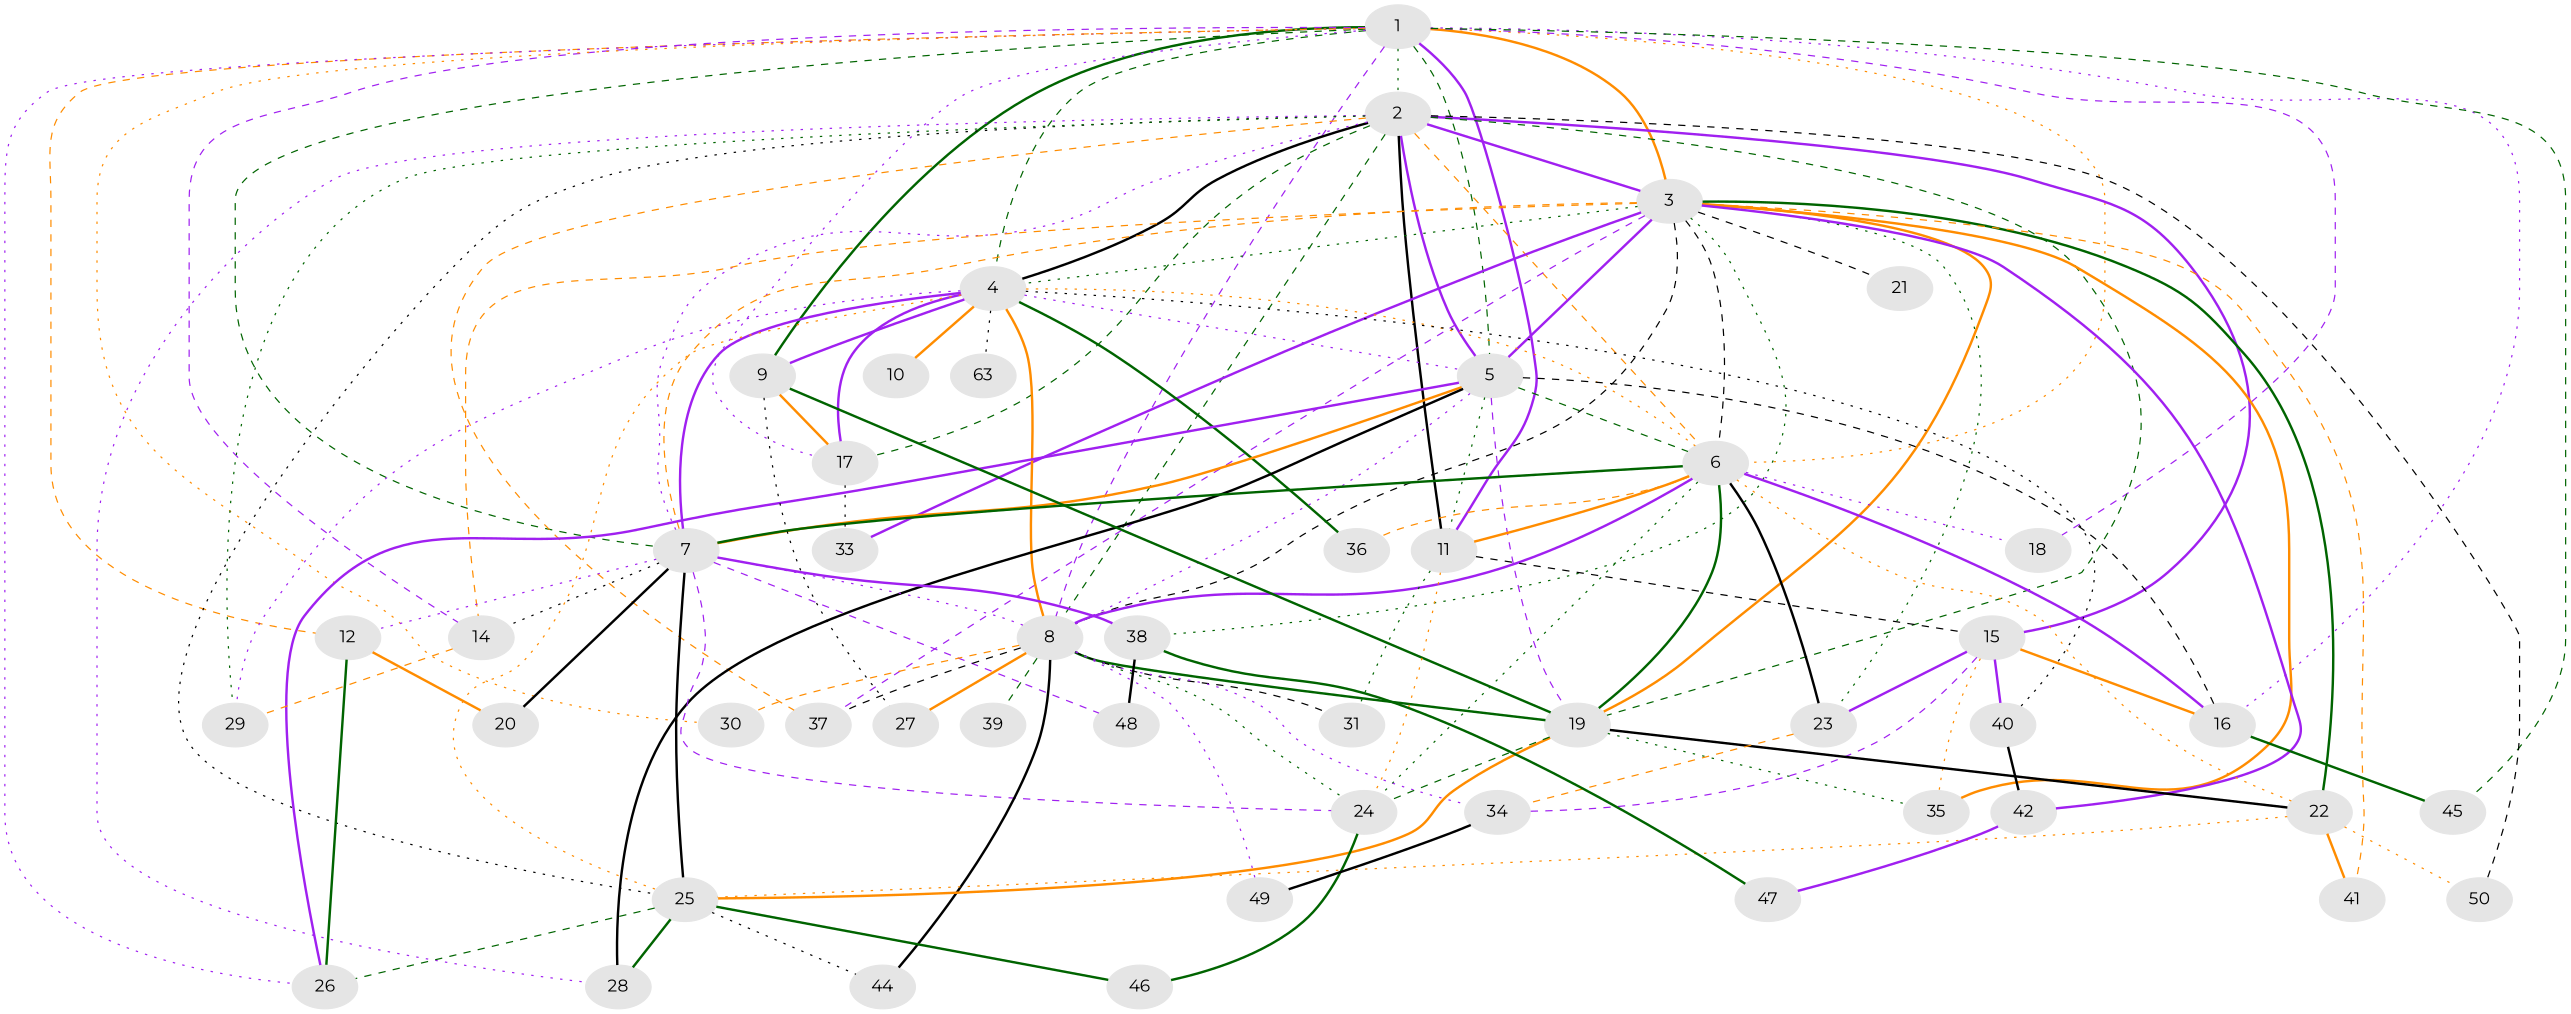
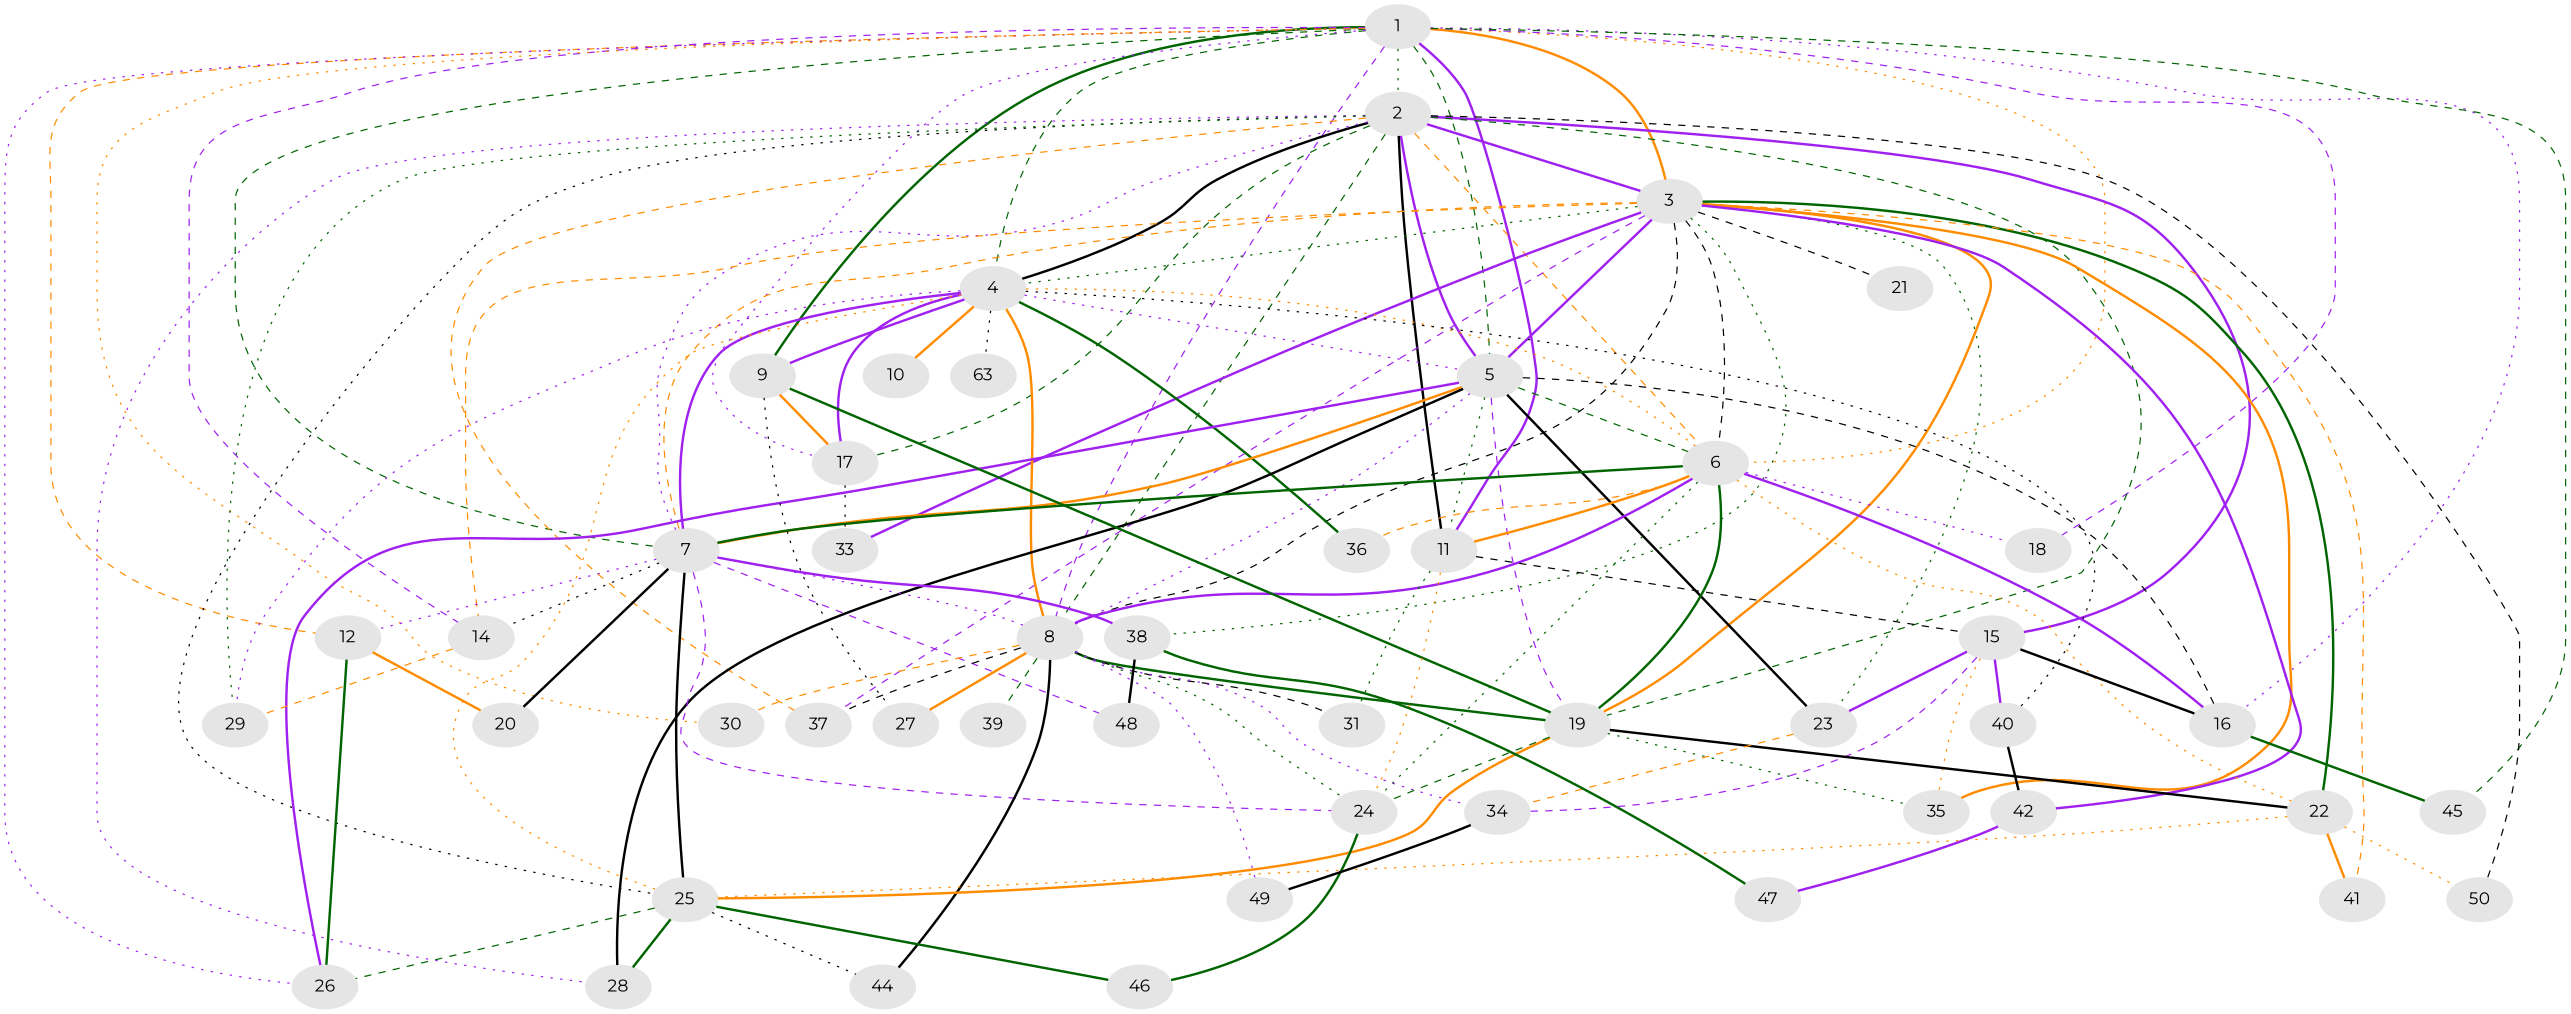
(1786, 595) -> (1649, 543)
(2112, 683) -> (2112, 683)
